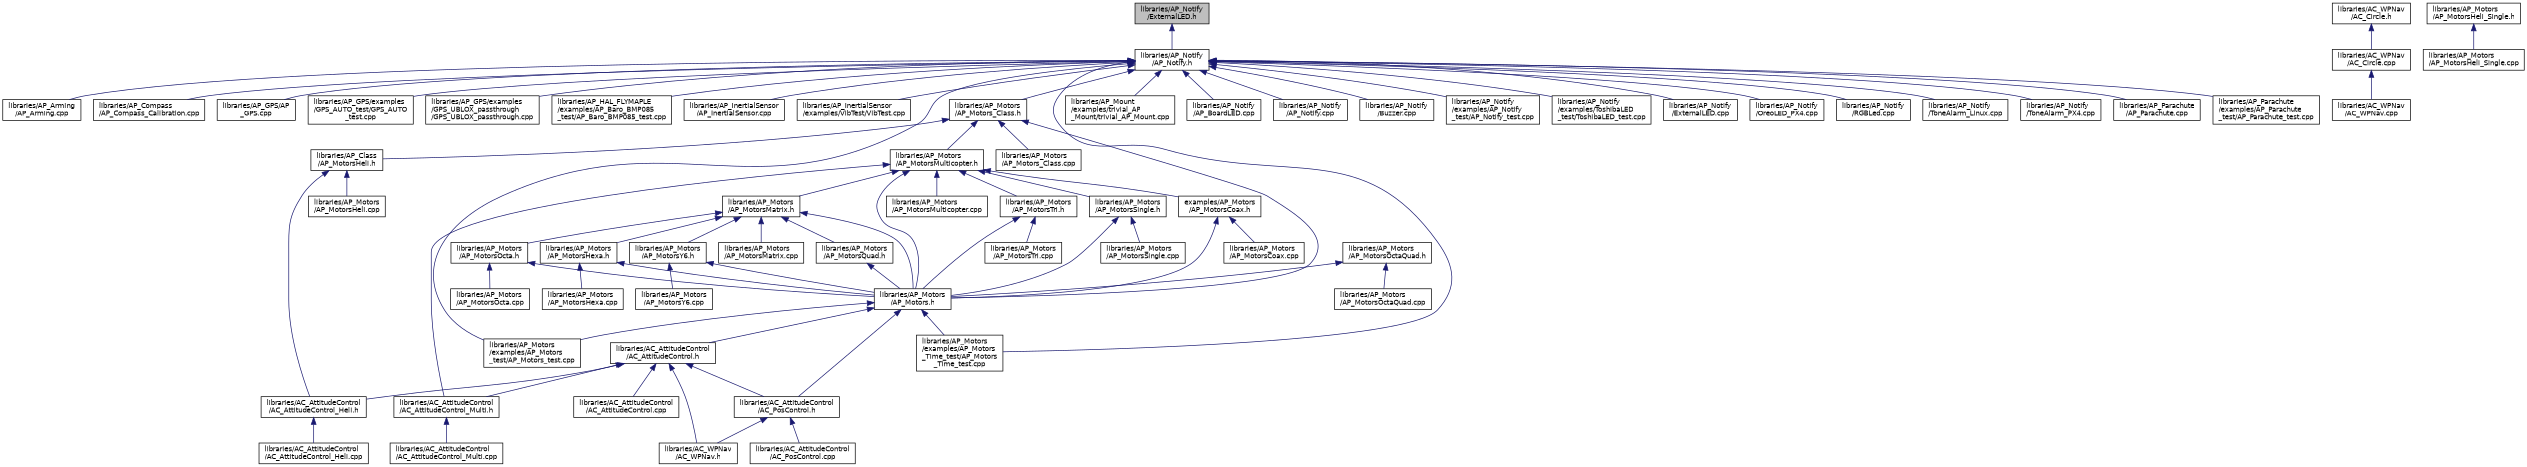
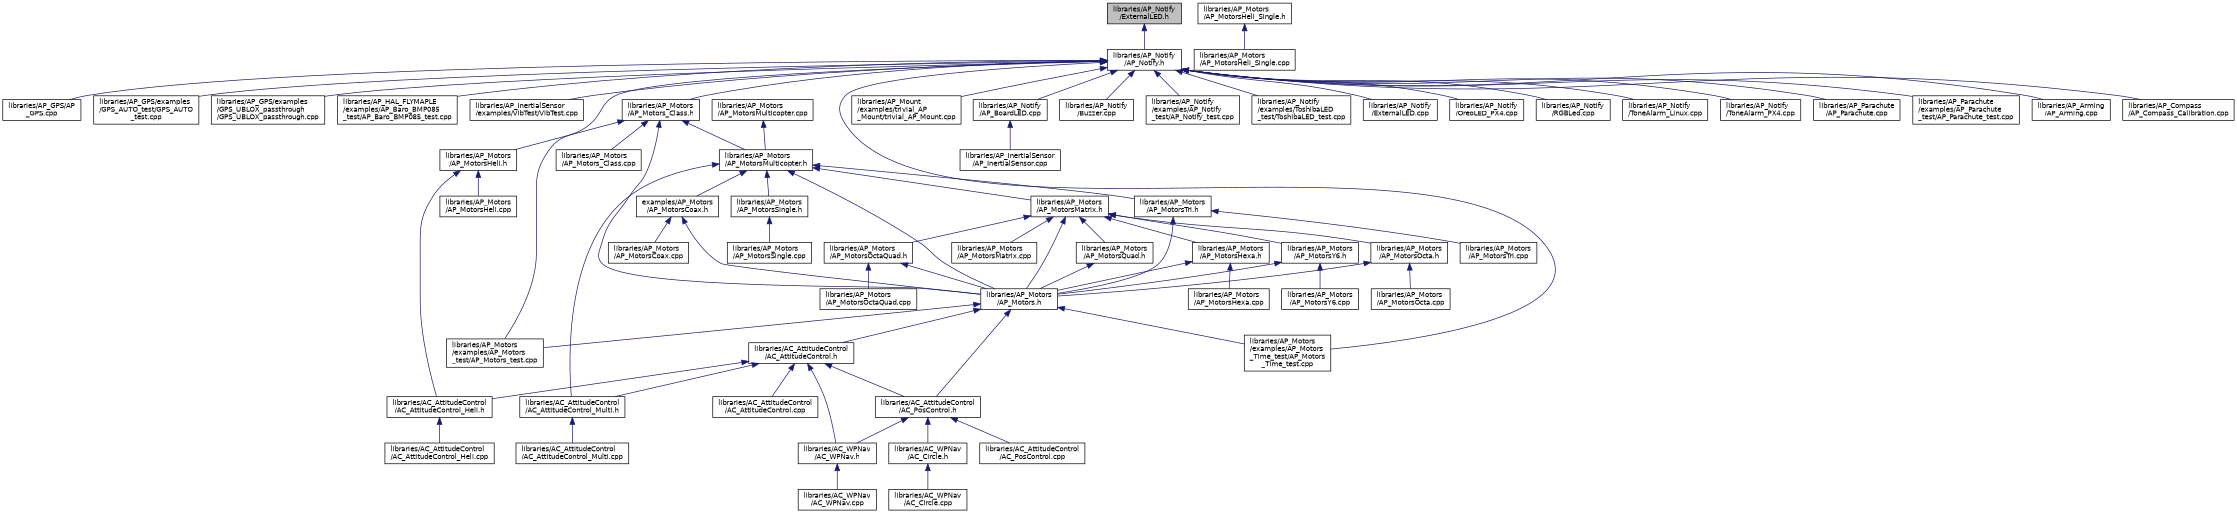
(949, 75) -> (1010, 139)
(2371, 88) -> (837, 480)
(1310, 110) -> none
(347, 160) -> (478, 160)
(937, 187) -> (765, 139)
none -> (968, 230)
(1040, 275) -> none
none -> (928, 434)
